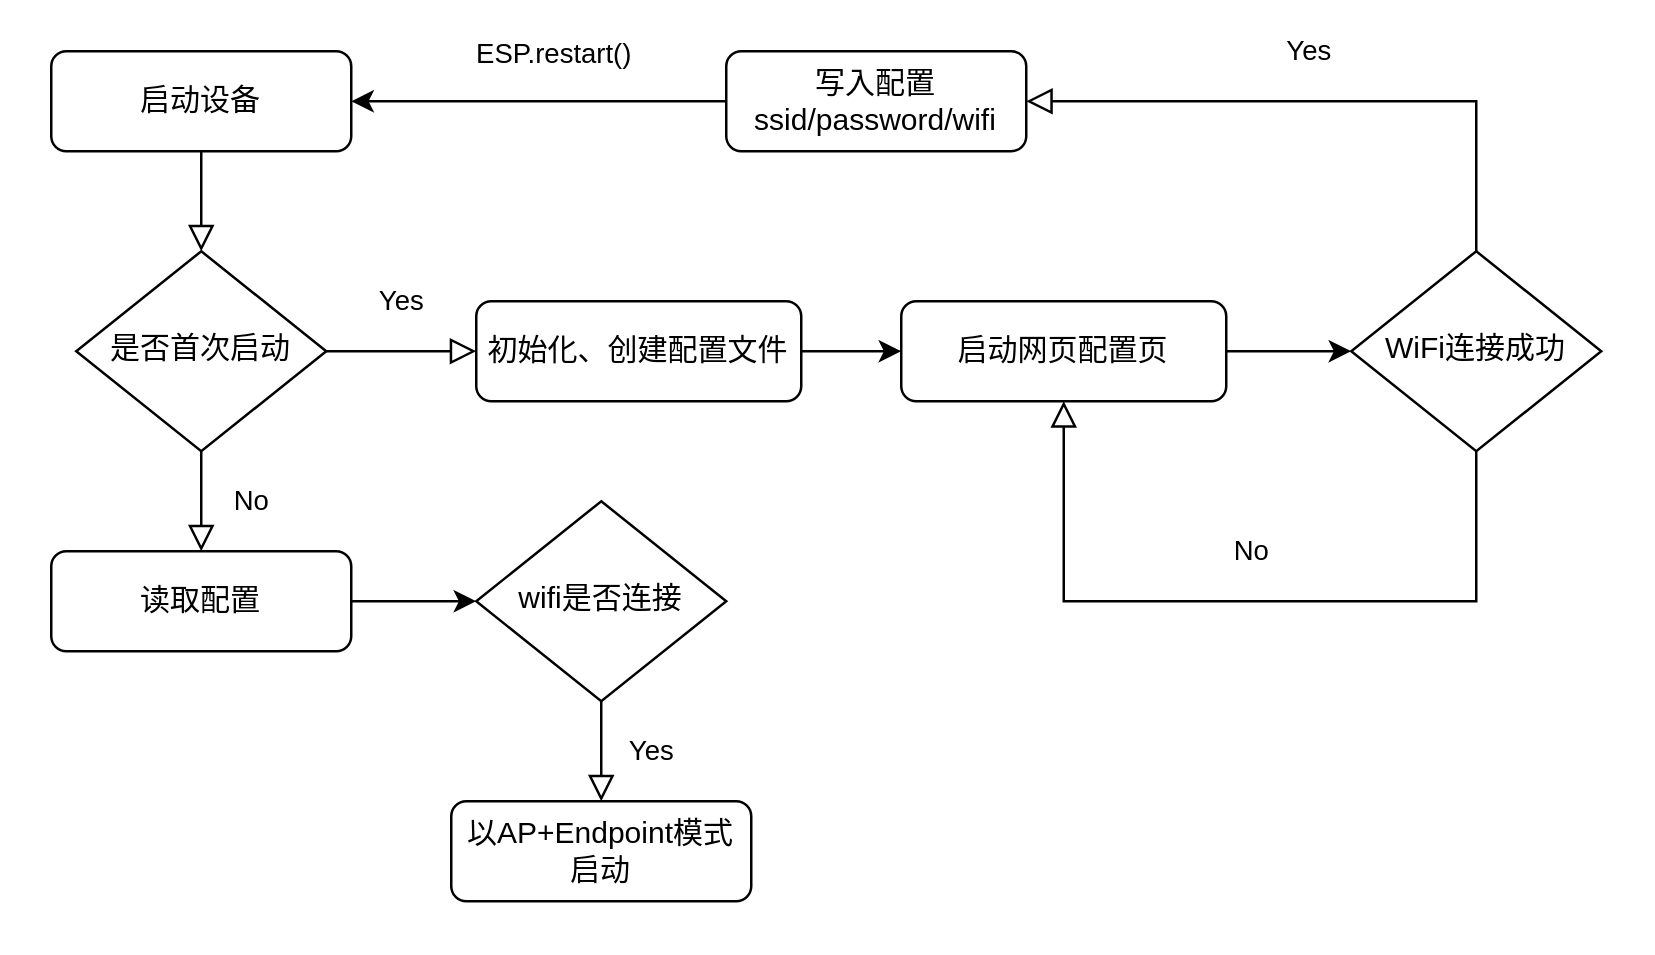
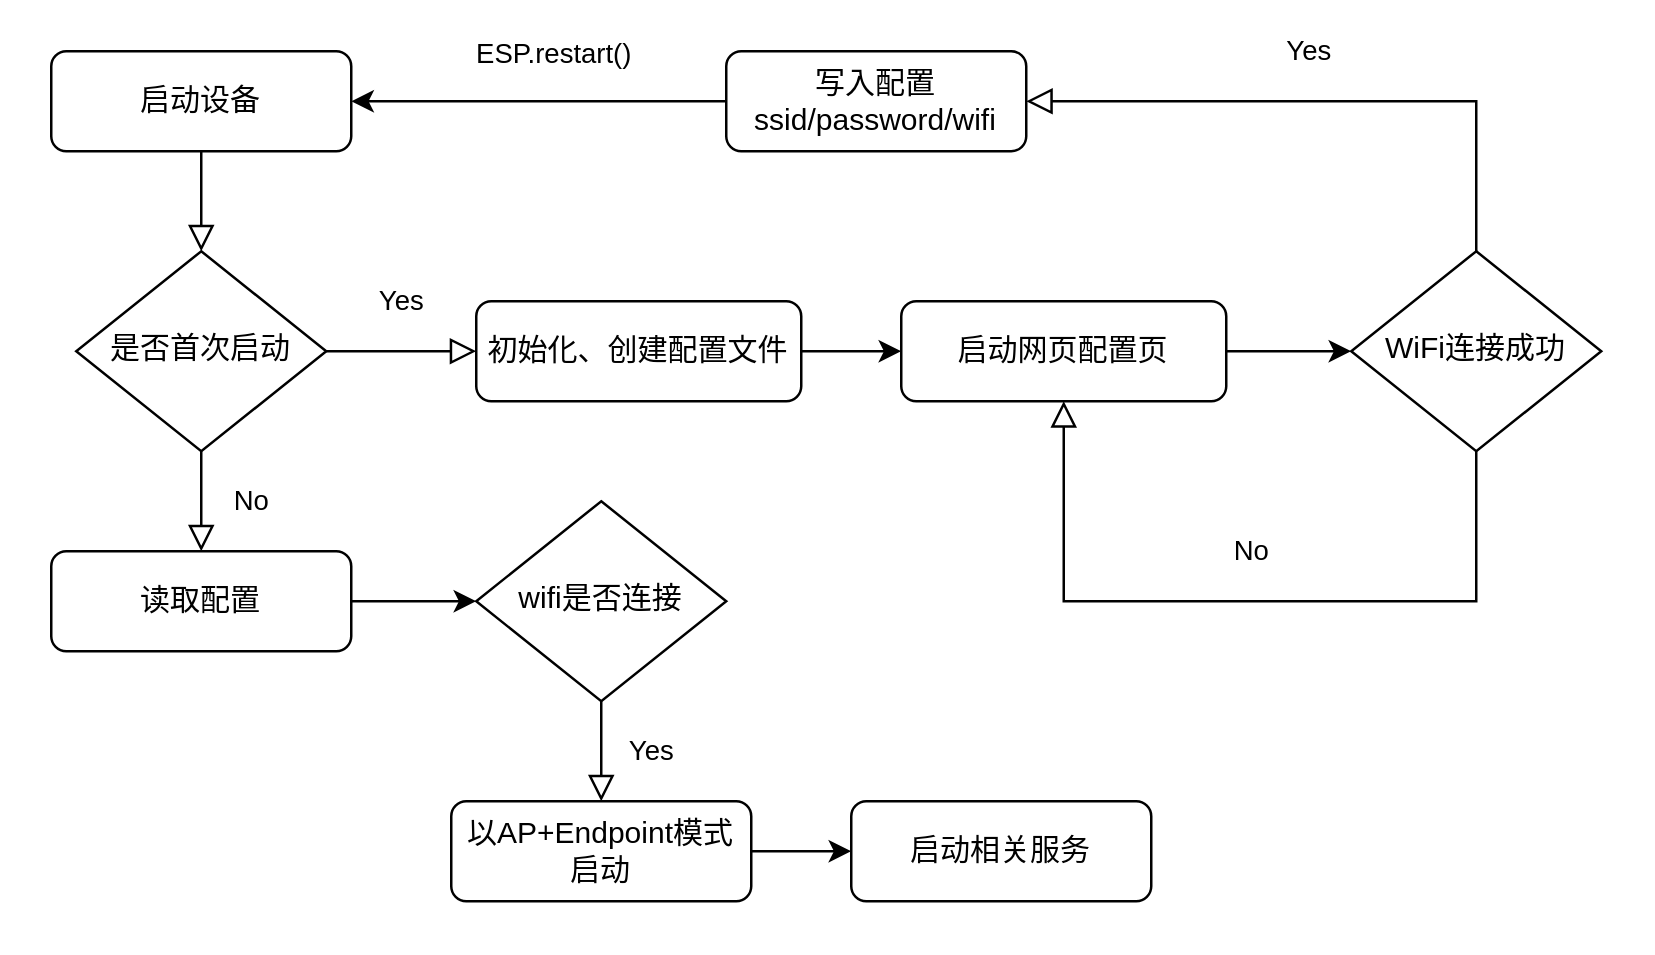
none -> (793, 851)
none -> (1001, 851)
